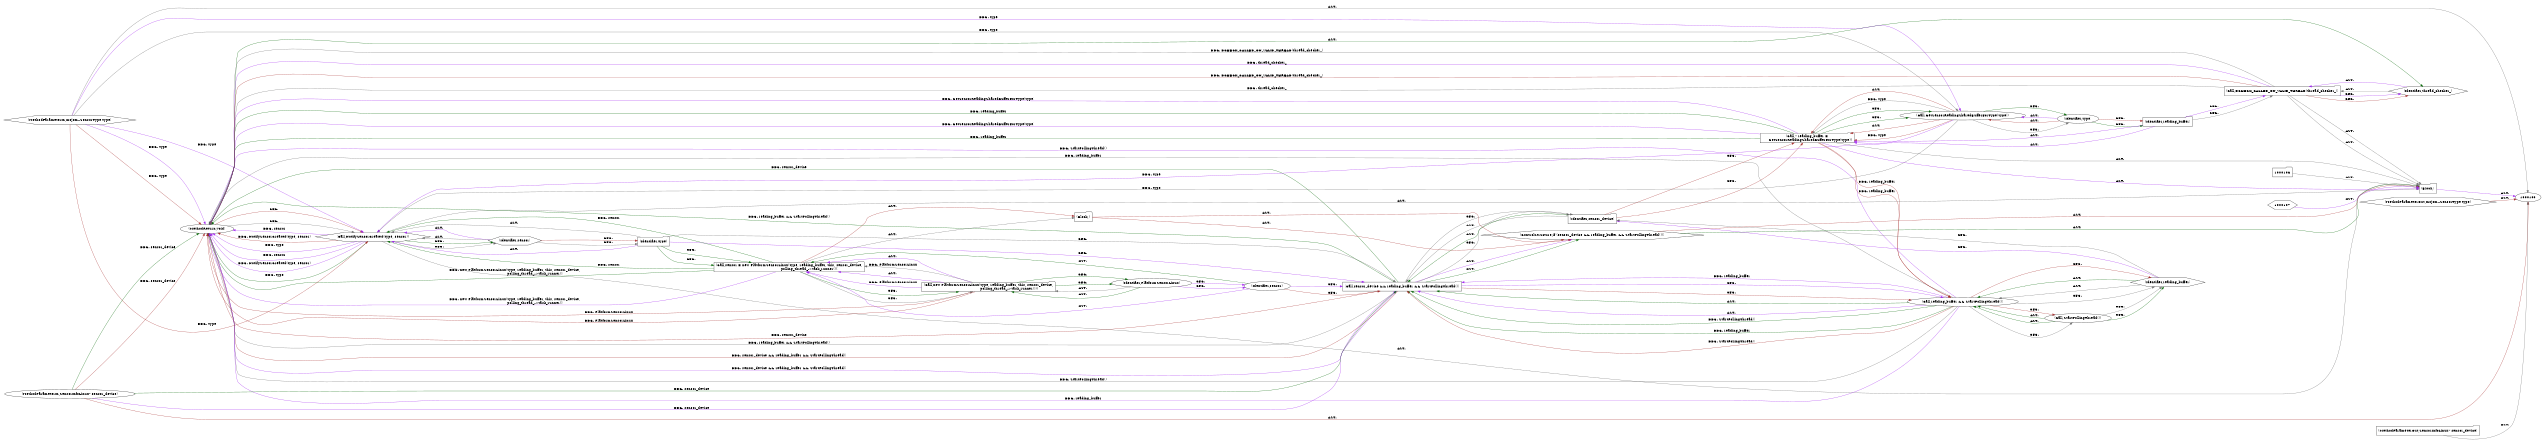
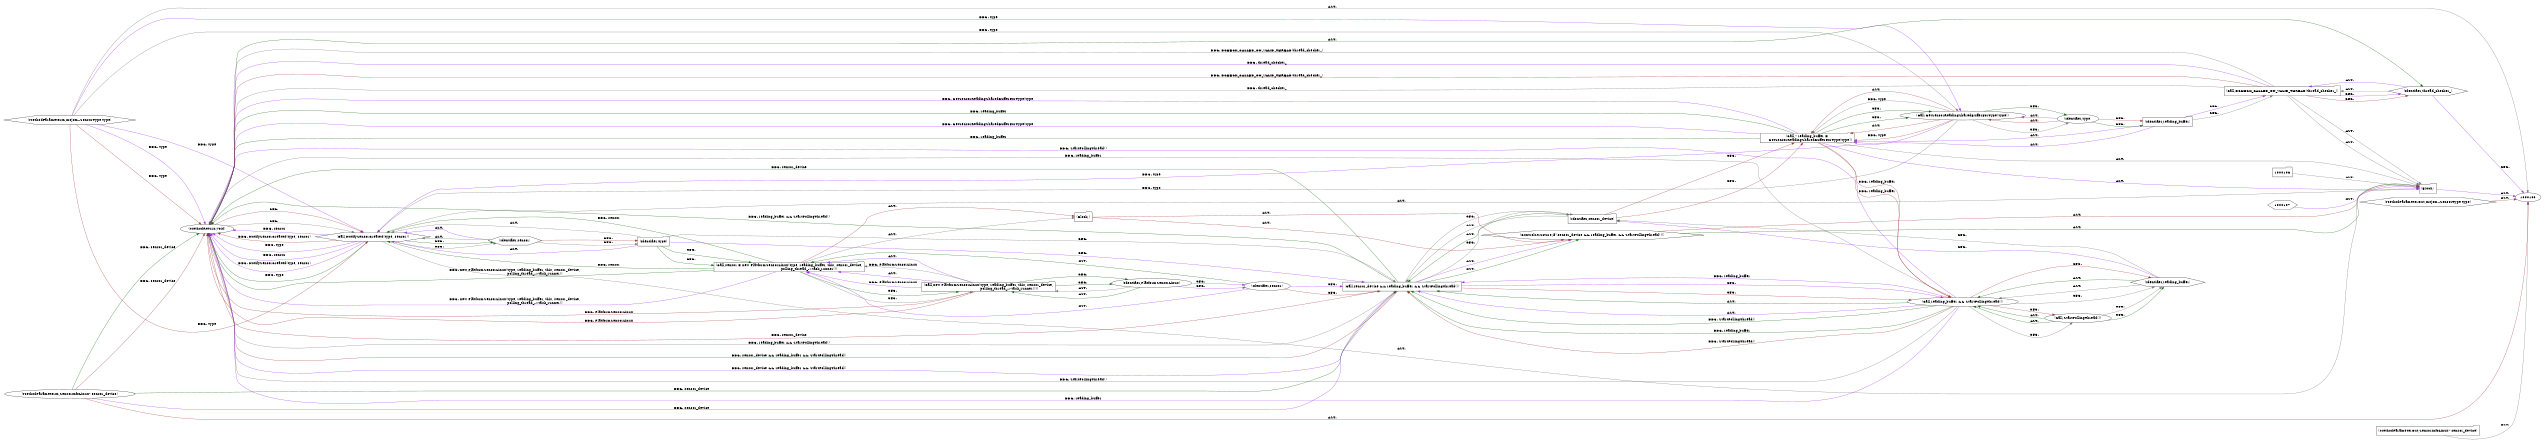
none -> (2477, 143)
